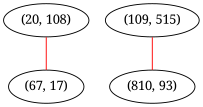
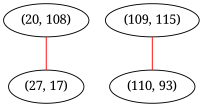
(152, 20) -> (152, 20)
(46, 87) -> (46, 87)
(152, 87) -> (152, 87)
